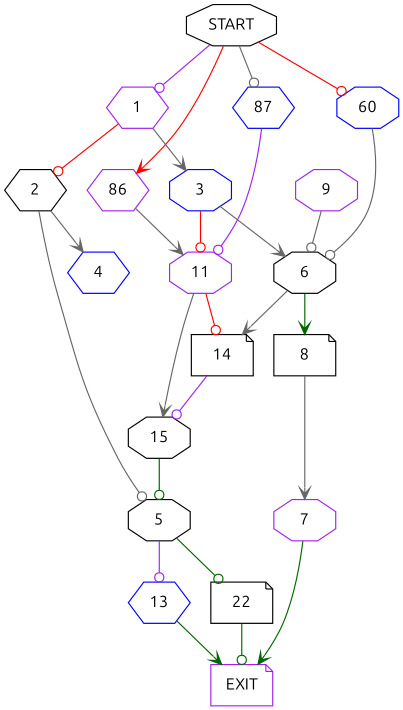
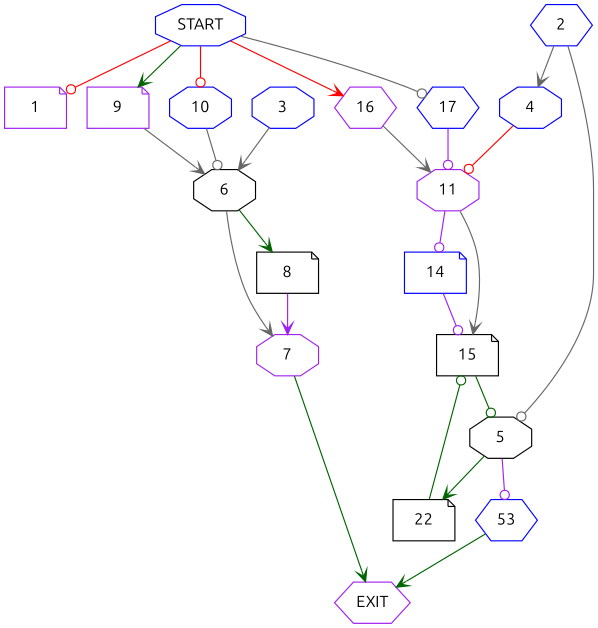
(231, 25) -> (201, 25)
none -> (163, 62)
(186, 65) -> (123, 64)
(138, 108) -> (36, 108)
(264, 108) -> (448, 108)
(368, 108) -> (201, 108)
(90, 146) -> none
(170, 150) -> none
(36, 190) -> (561, 25)
(118, 190) -> (366, 108)
(327, 190) -> (118, 108)
(201, 227) -> (493, 146)
(317, 227) -> (170, 148)
(99, 273) -> (531, 108)
(269, 309) -> (239, 272)
(210, 310) -> (442, 227)
(222, 355) -> (435, 273)
(305, 432) -> (288, 308)
(159, 438) -> (467, 355)
(196, 557) -> (467, 474)
(159, 603) -> (506, 520)
(242, 639) -> (445, 442)
(242, 685) -> (372, 603)
